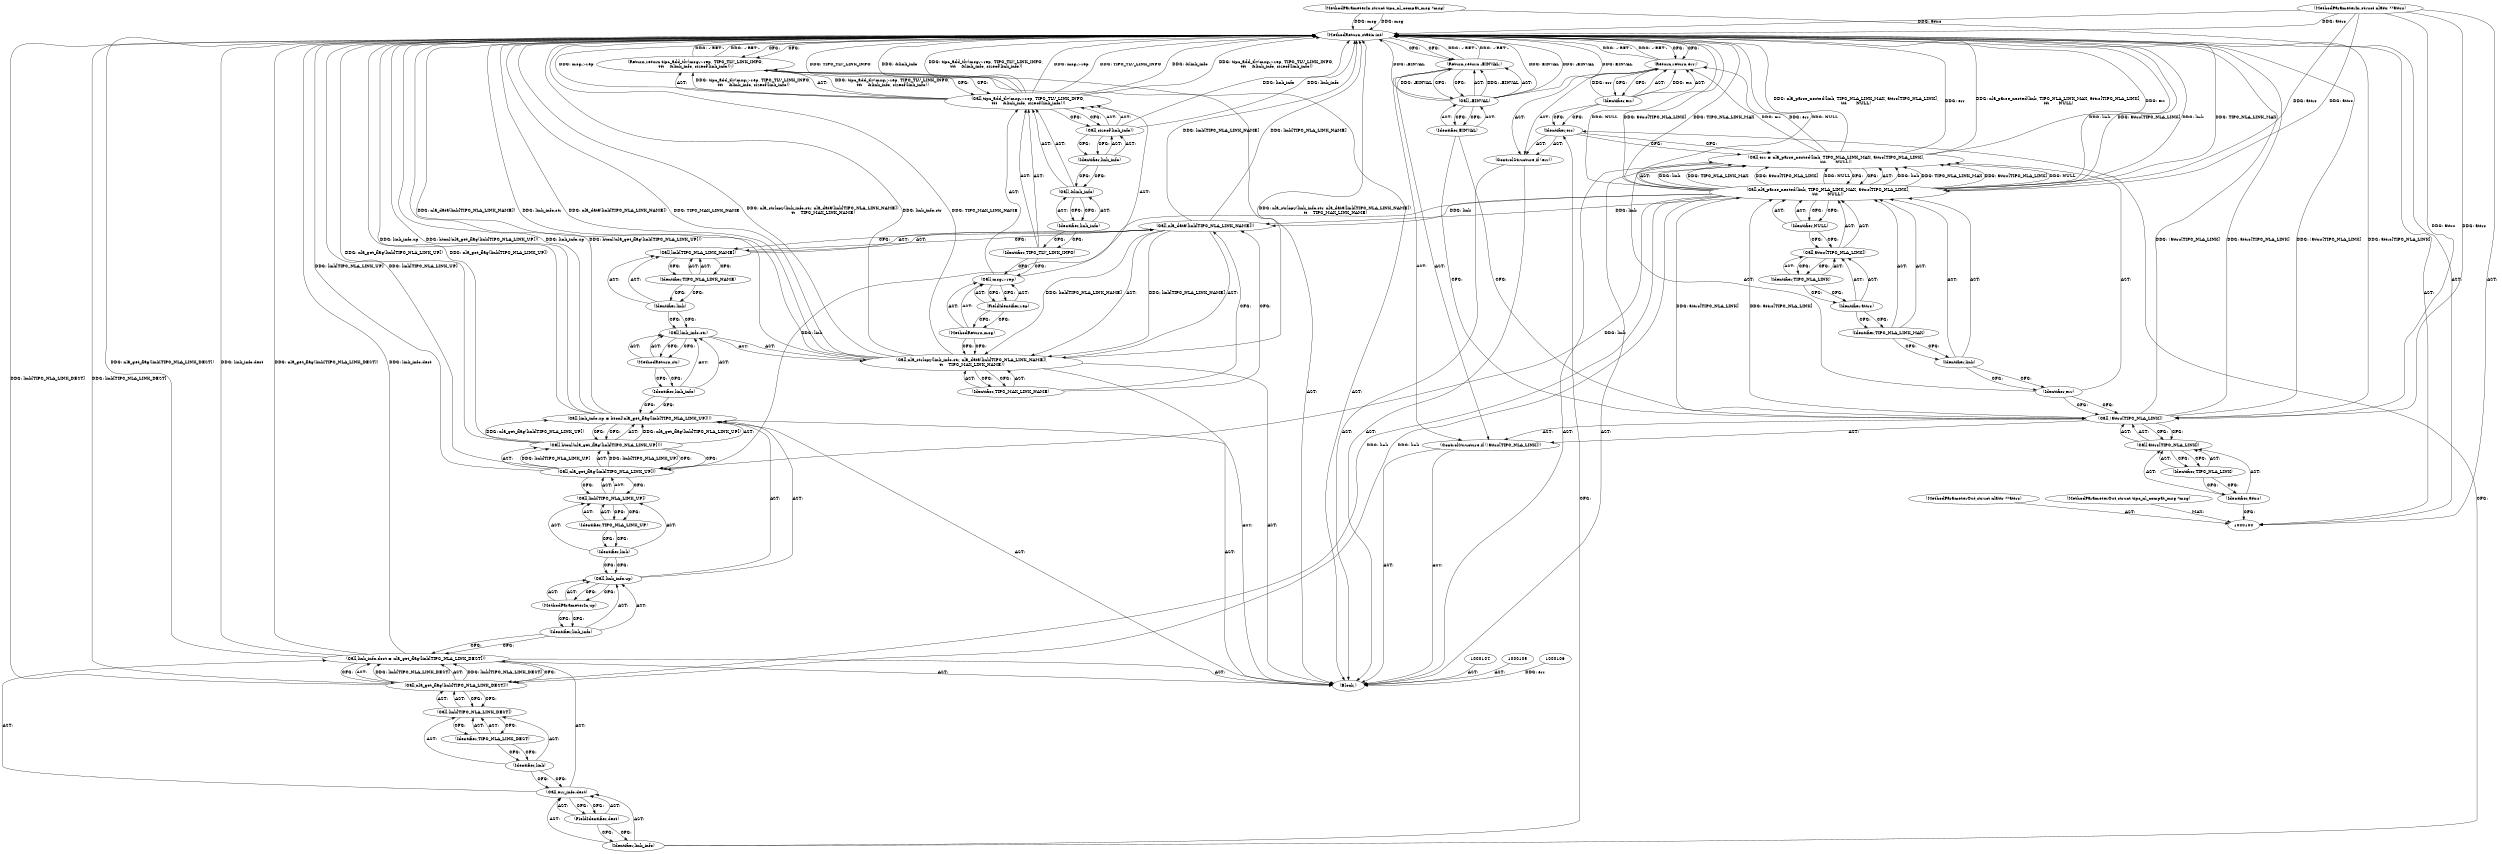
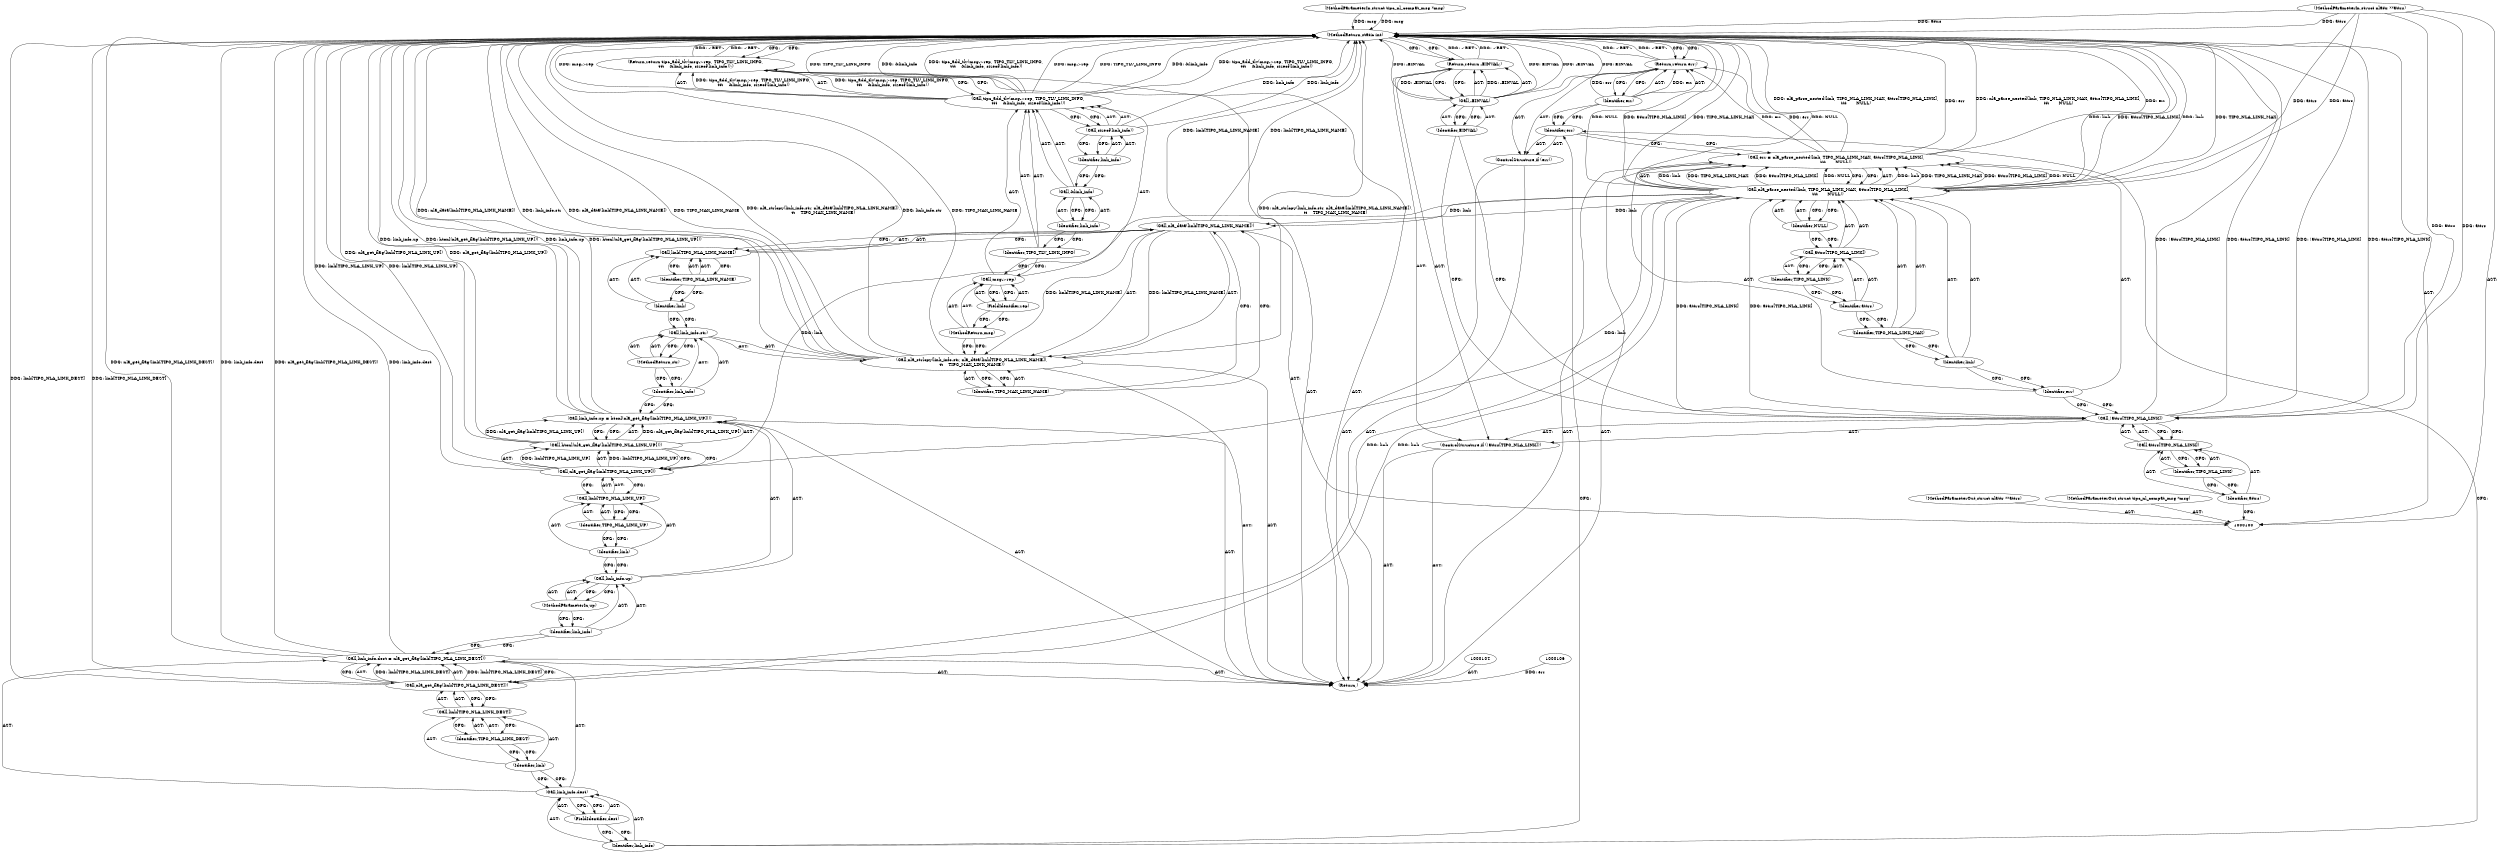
(2260, 39) -> (1627, 512)
(2199, 512) -> (2199, 512)
(1518, 659) -> none
(1348, 686) -> (1348, 686)
(567, 792) -> (567, 792)
